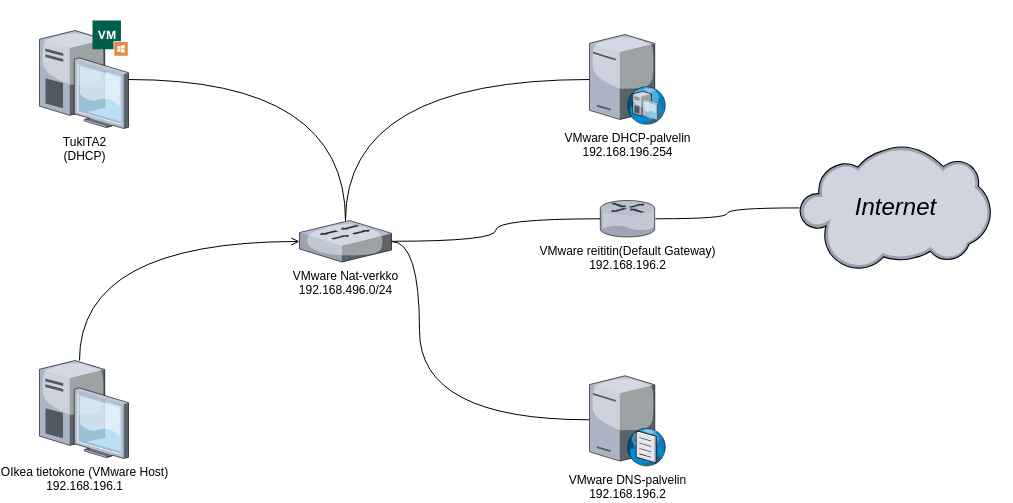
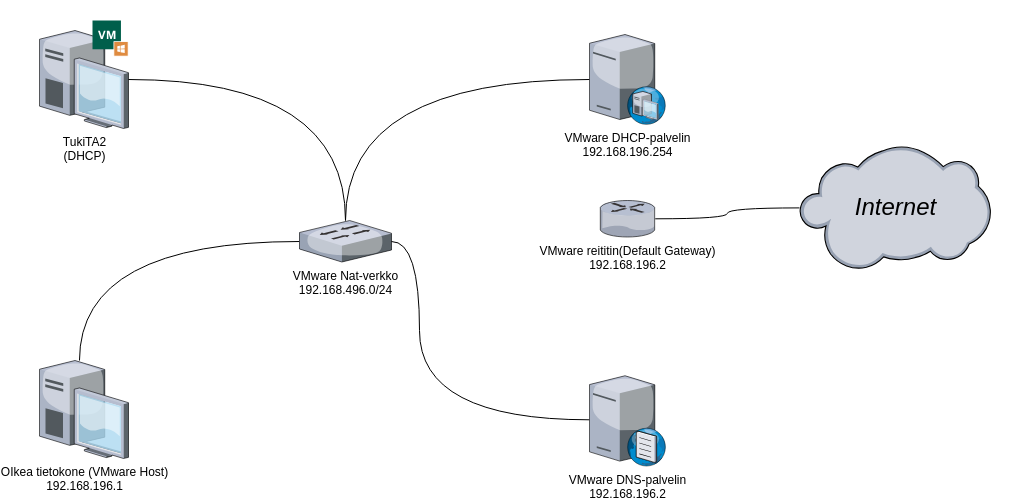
(498, 227) -> none
(293, 242) -> (293, 242)
